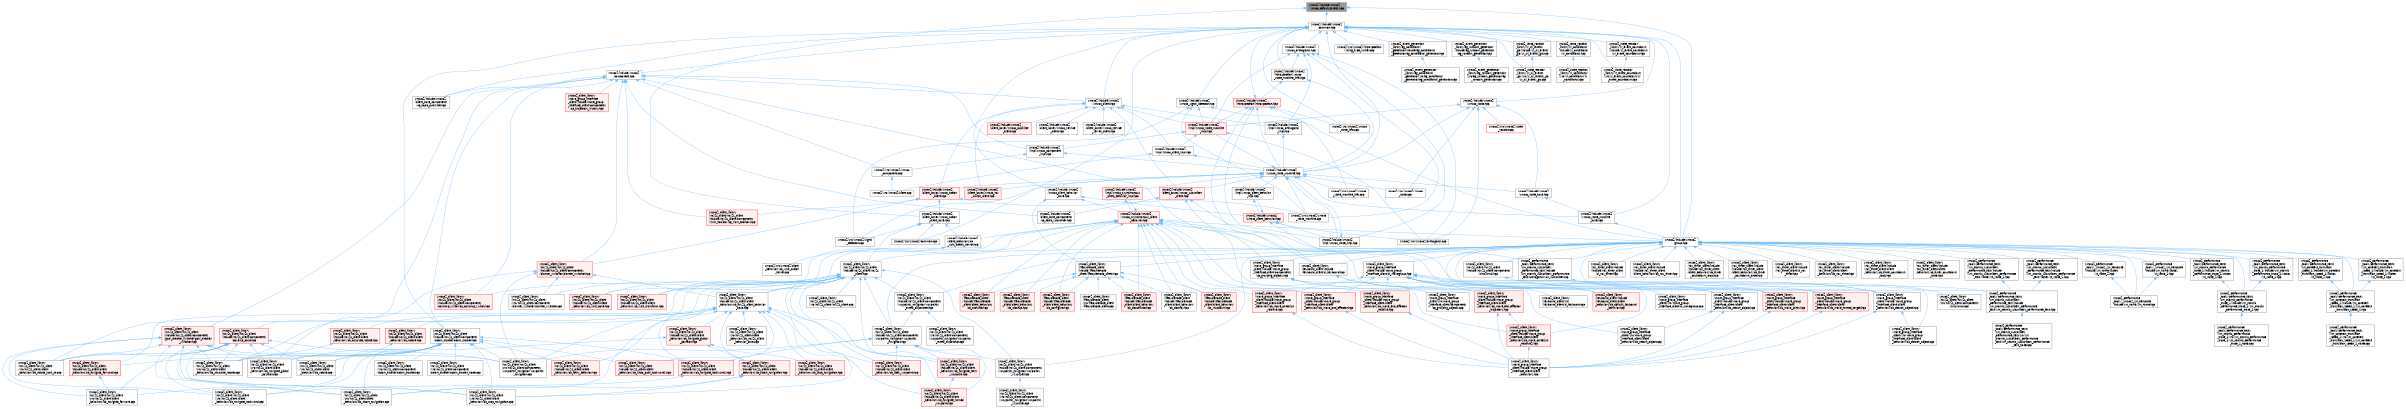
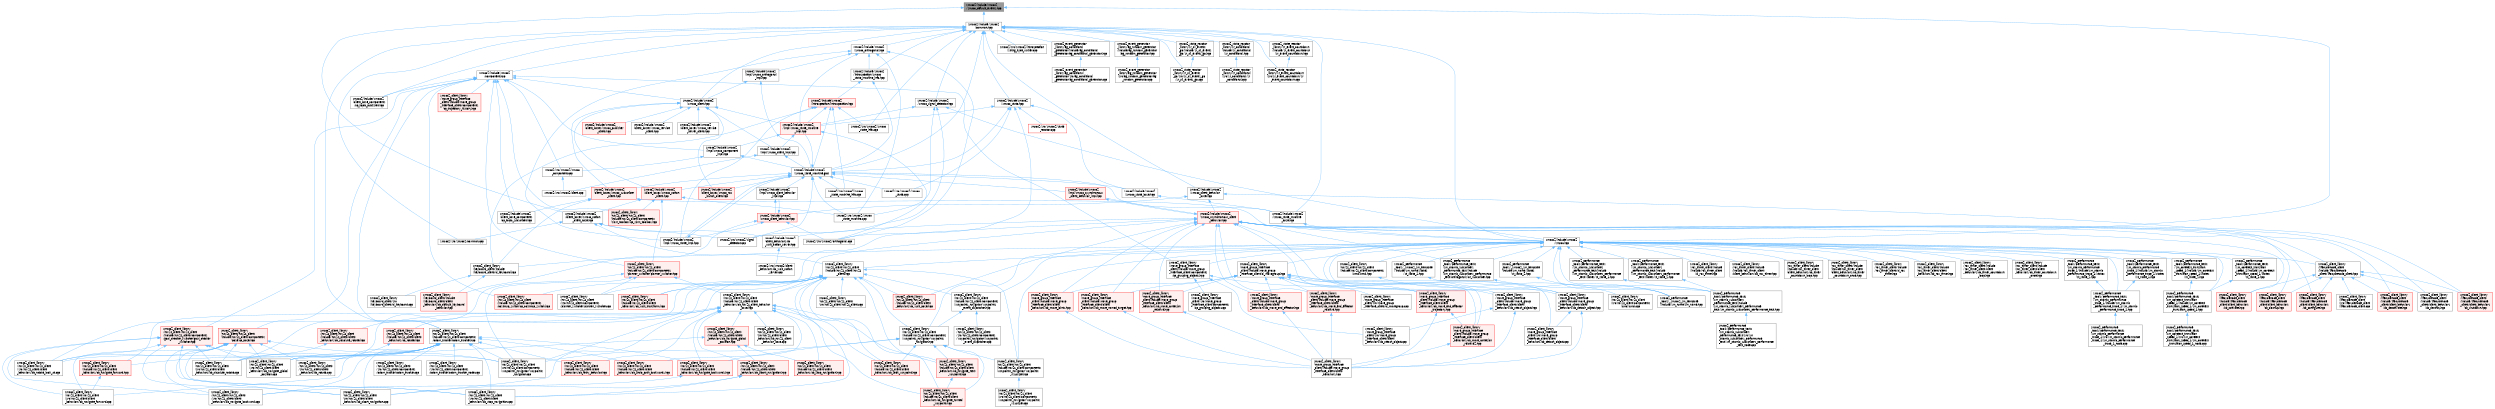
(1258, 43) -> none
(1195, 116) -> (726, 90)
(1283, 172) -> (812, 172)
(1263, 218) -> (777, 218)
(1681, 242) -> (1562, 242)
